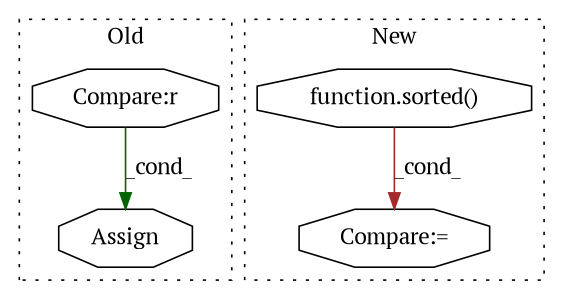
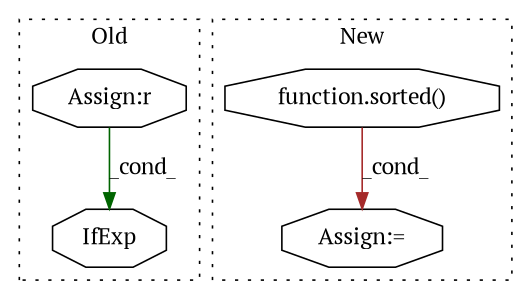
(126, 98) -> (109, 98)
(126, 238) -> (109, 238)
(394, 238) -> (362, 238)
